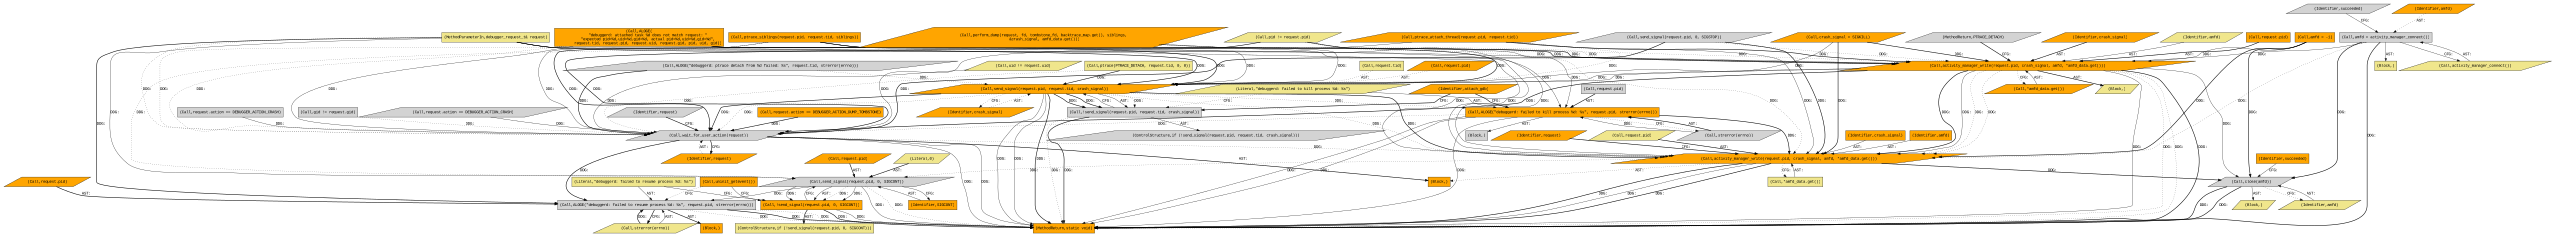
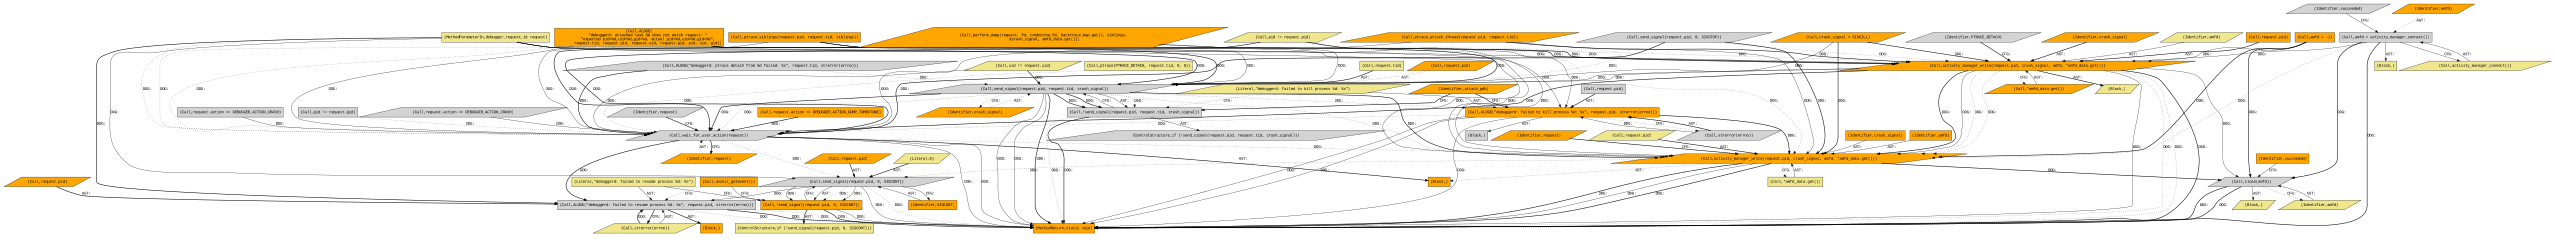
(1973, 37) -> (1973, 37)
(1093, 77) -> (1032, 75)
(1276, 84) -> (1276, 84)
(1044, 89) -> (1044, 89)
(131, 141) -> (779, 159)
